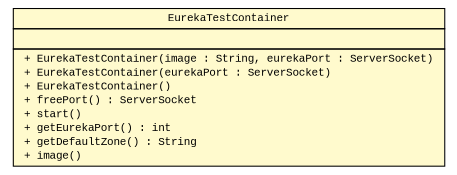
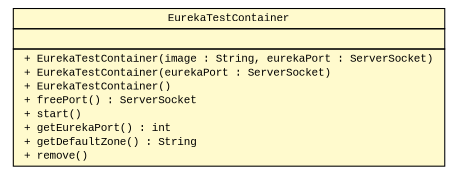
(53, 156) -> (56, 156)
